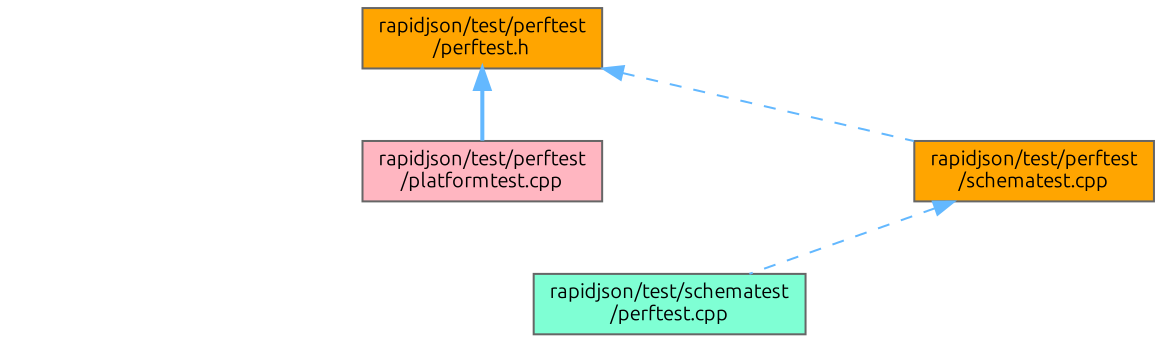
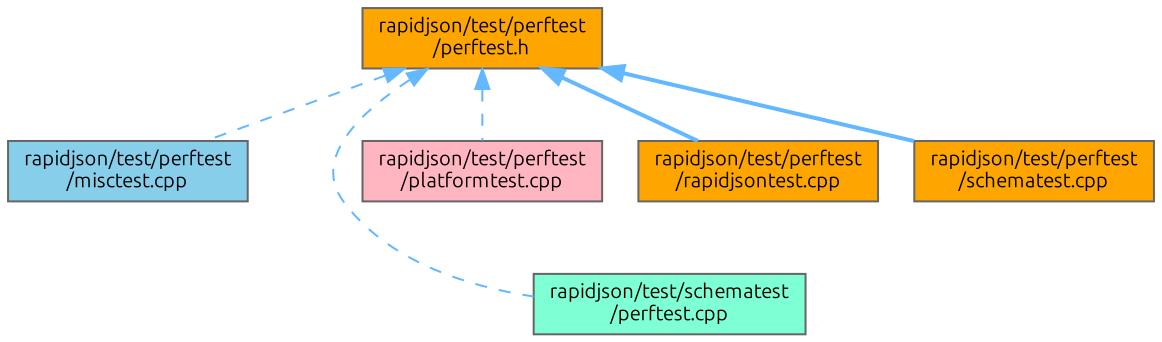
(768, 107) -> (768, 107)
(482, 115) -> (482, 115)
none -> (128, 171)
none -> (758, 171)
(842, 241) -> (364, 225)
